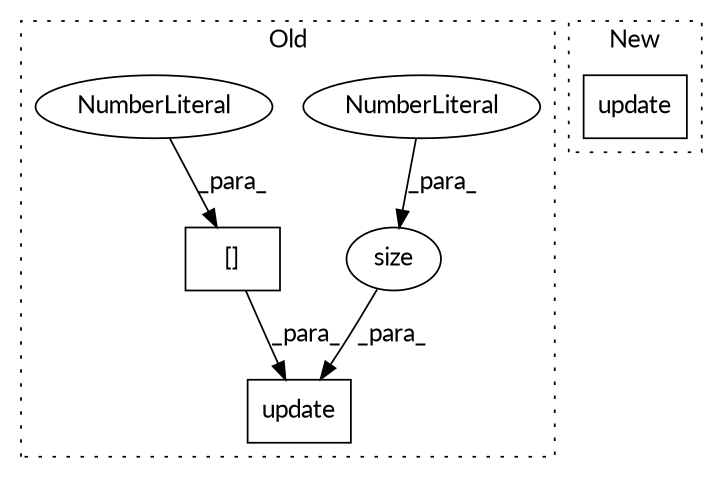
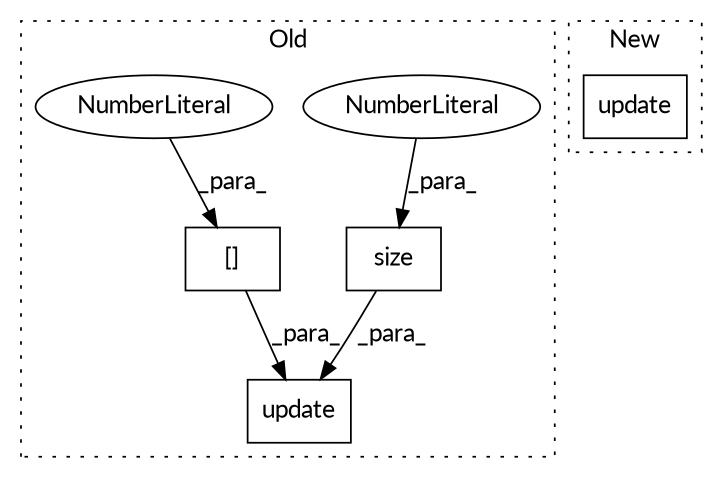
(394, 259) -> (394, 259)
